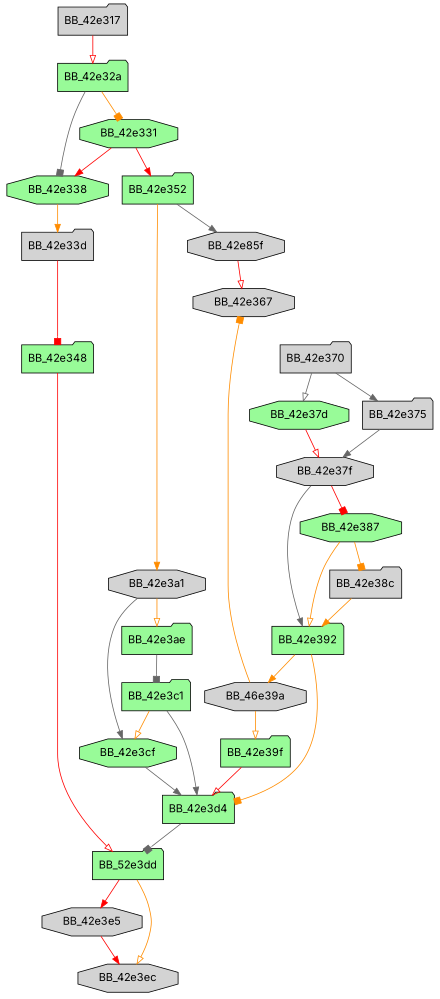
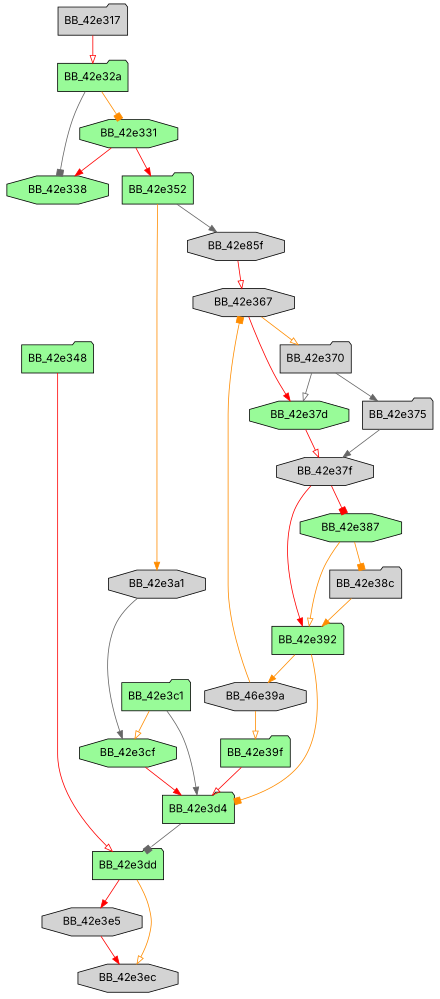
(58, 246) -> none
none -> (277, 328)
none -> (265, 356)
(288, 550) -> (288, 550)
(157, 640) -> none
(160, 779) -> (160, 779)
(128, 866) -> (128, 866)
